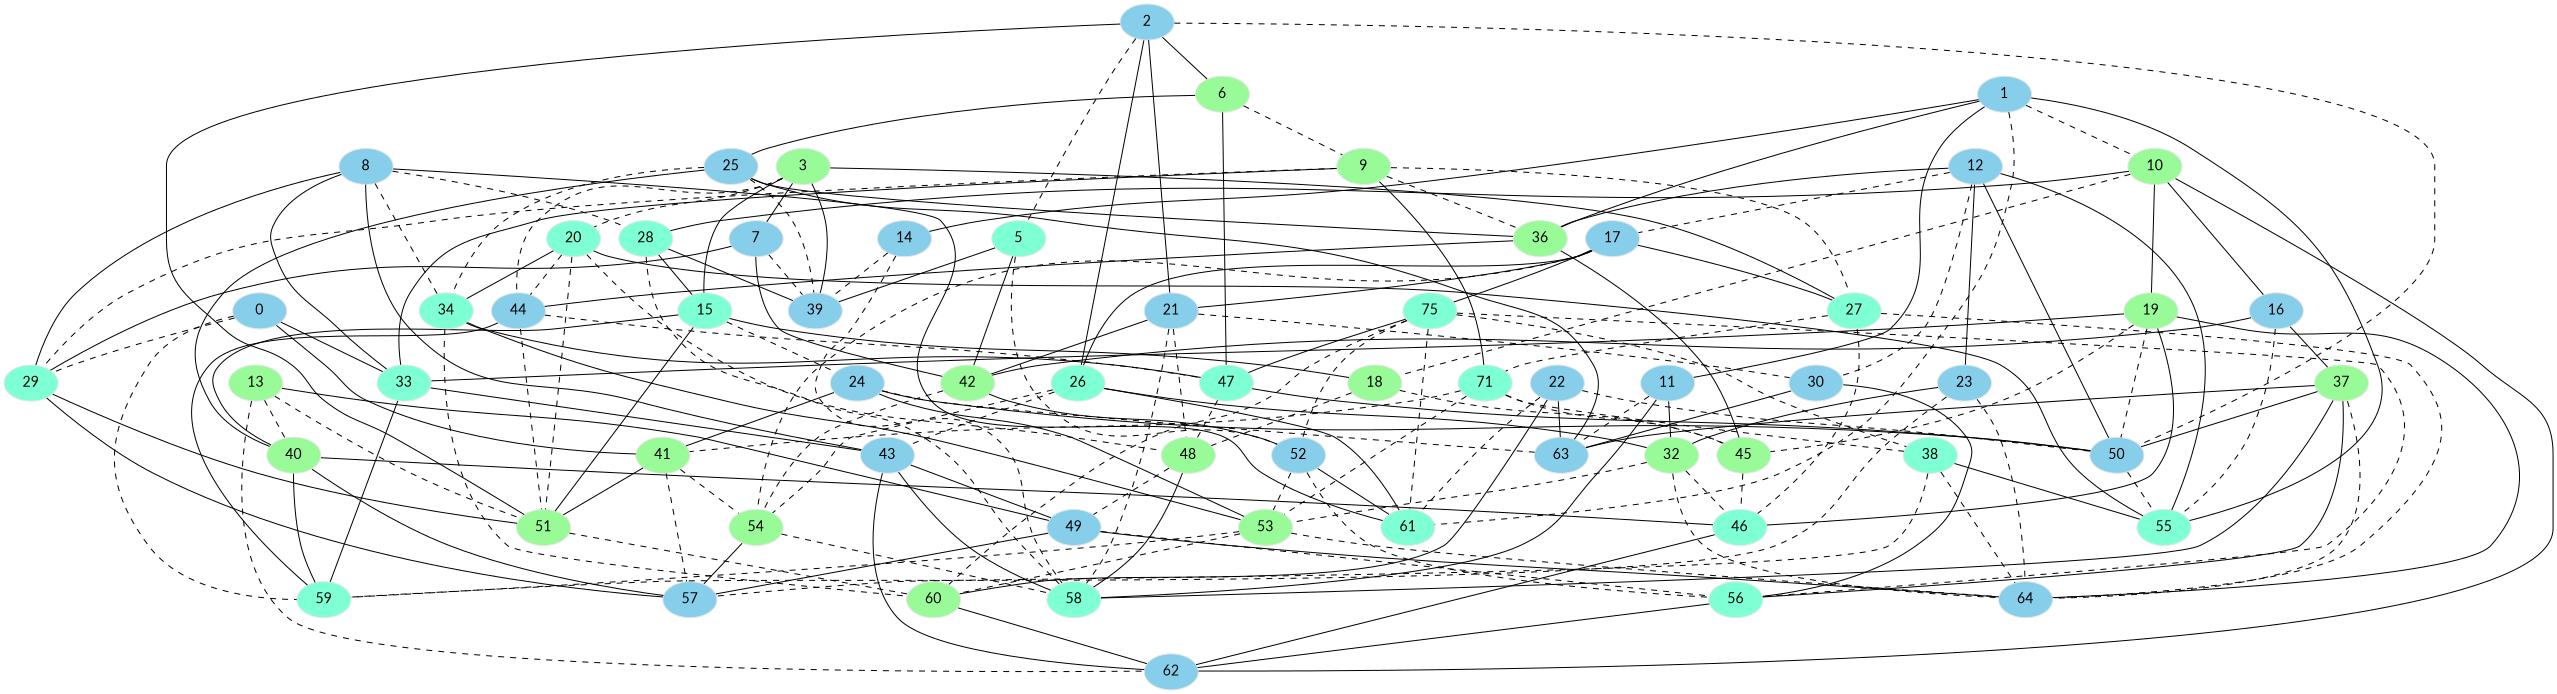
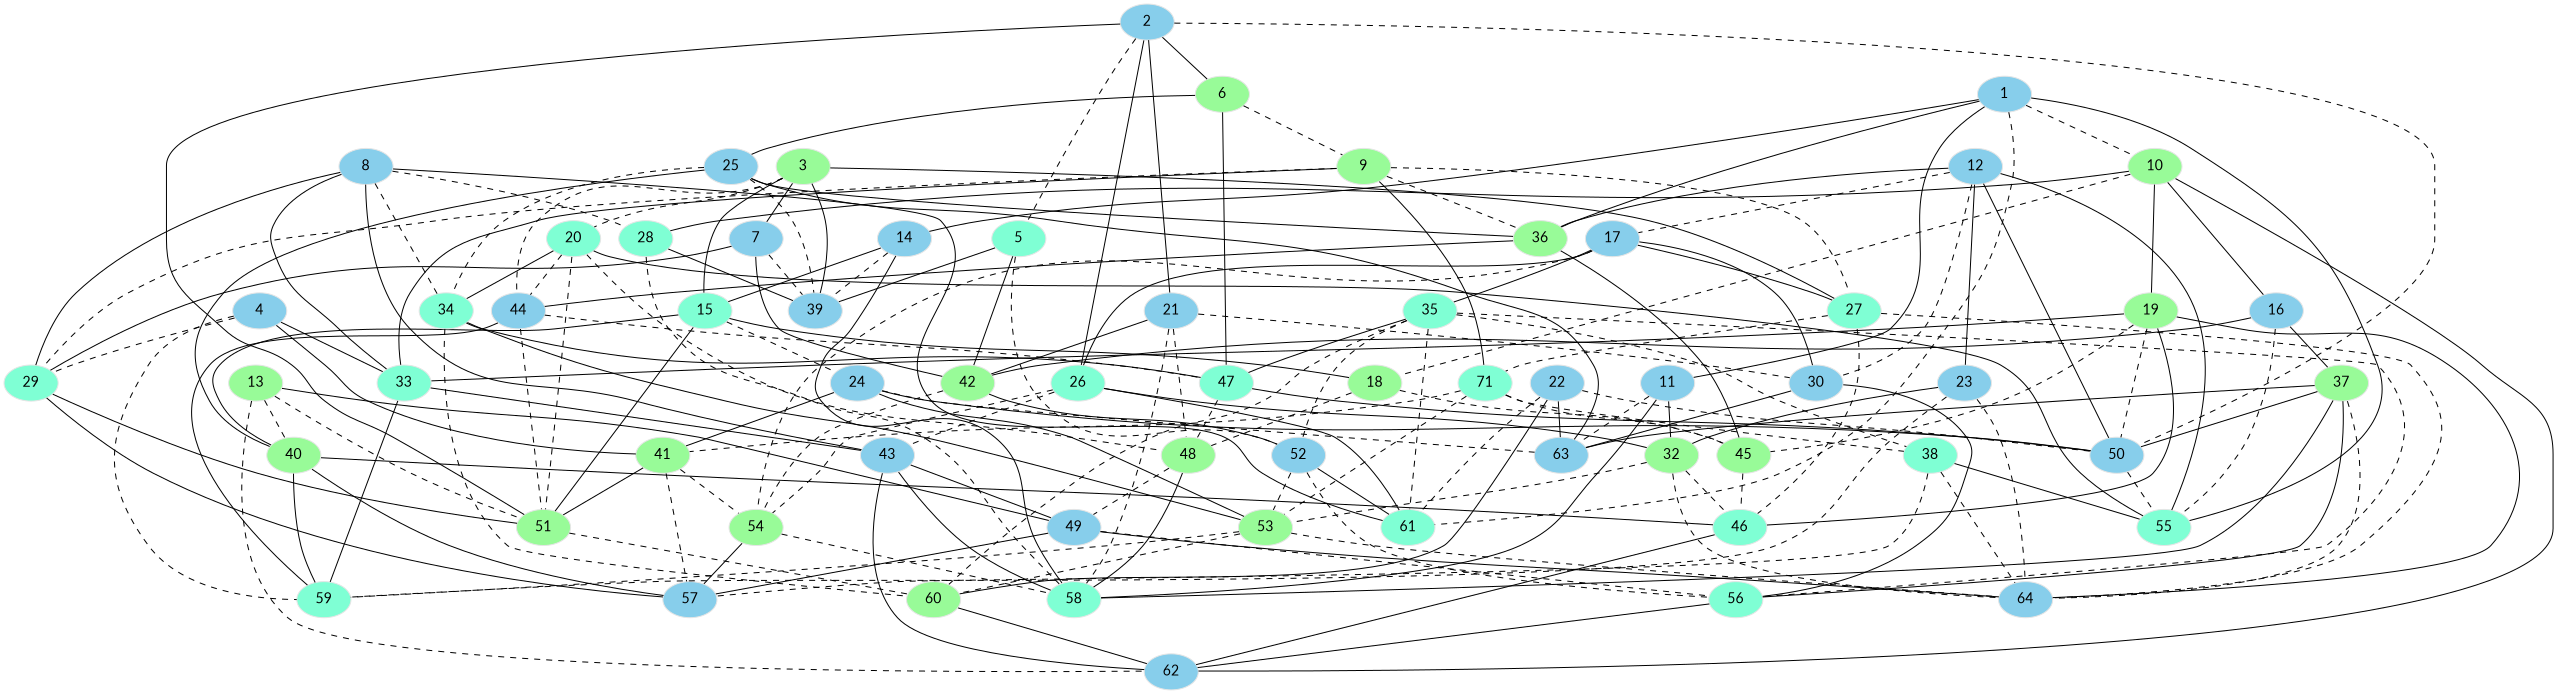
(675, 275) -> (835, 264)
(1327, 294) -> (1763, 284)
(260, 311) -> (260, 311)
(1430, 311) -> (1430, 311)
(815, 387) -> (815, 387)
